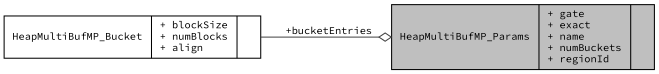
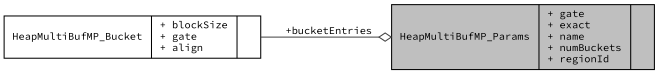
(194, 37) -> (179, 37)
